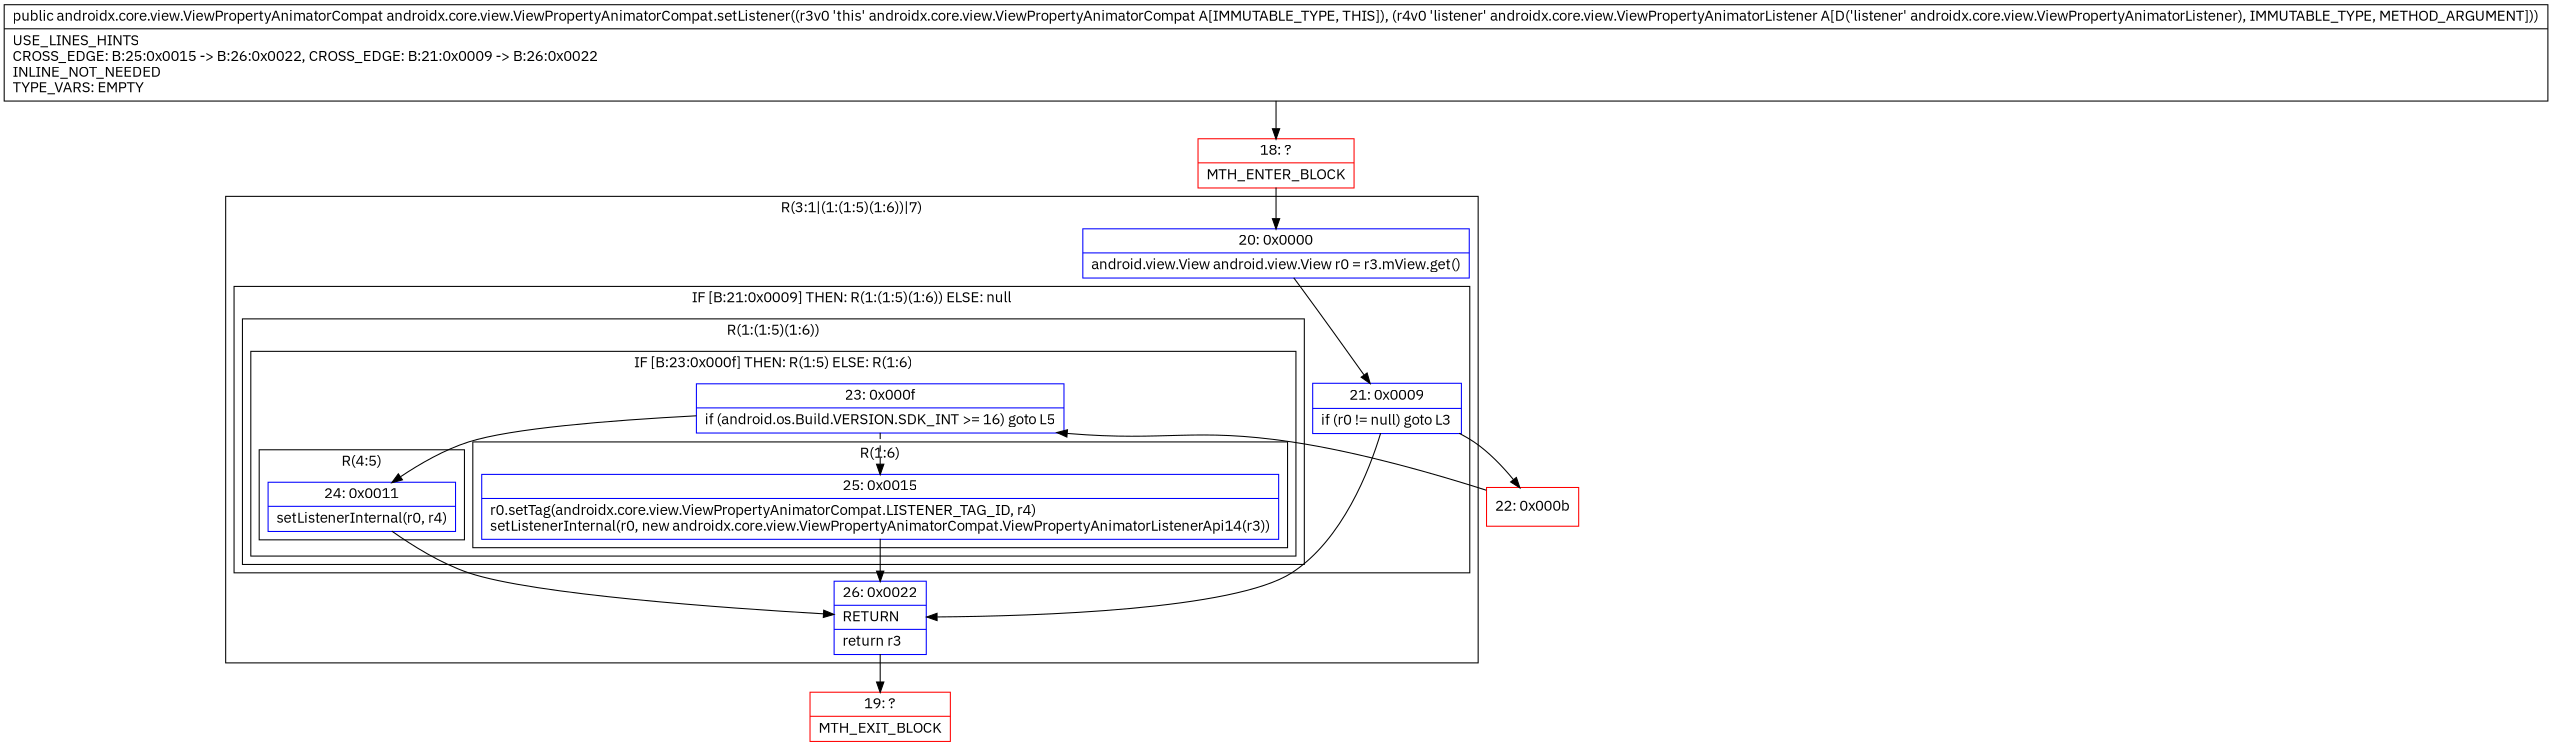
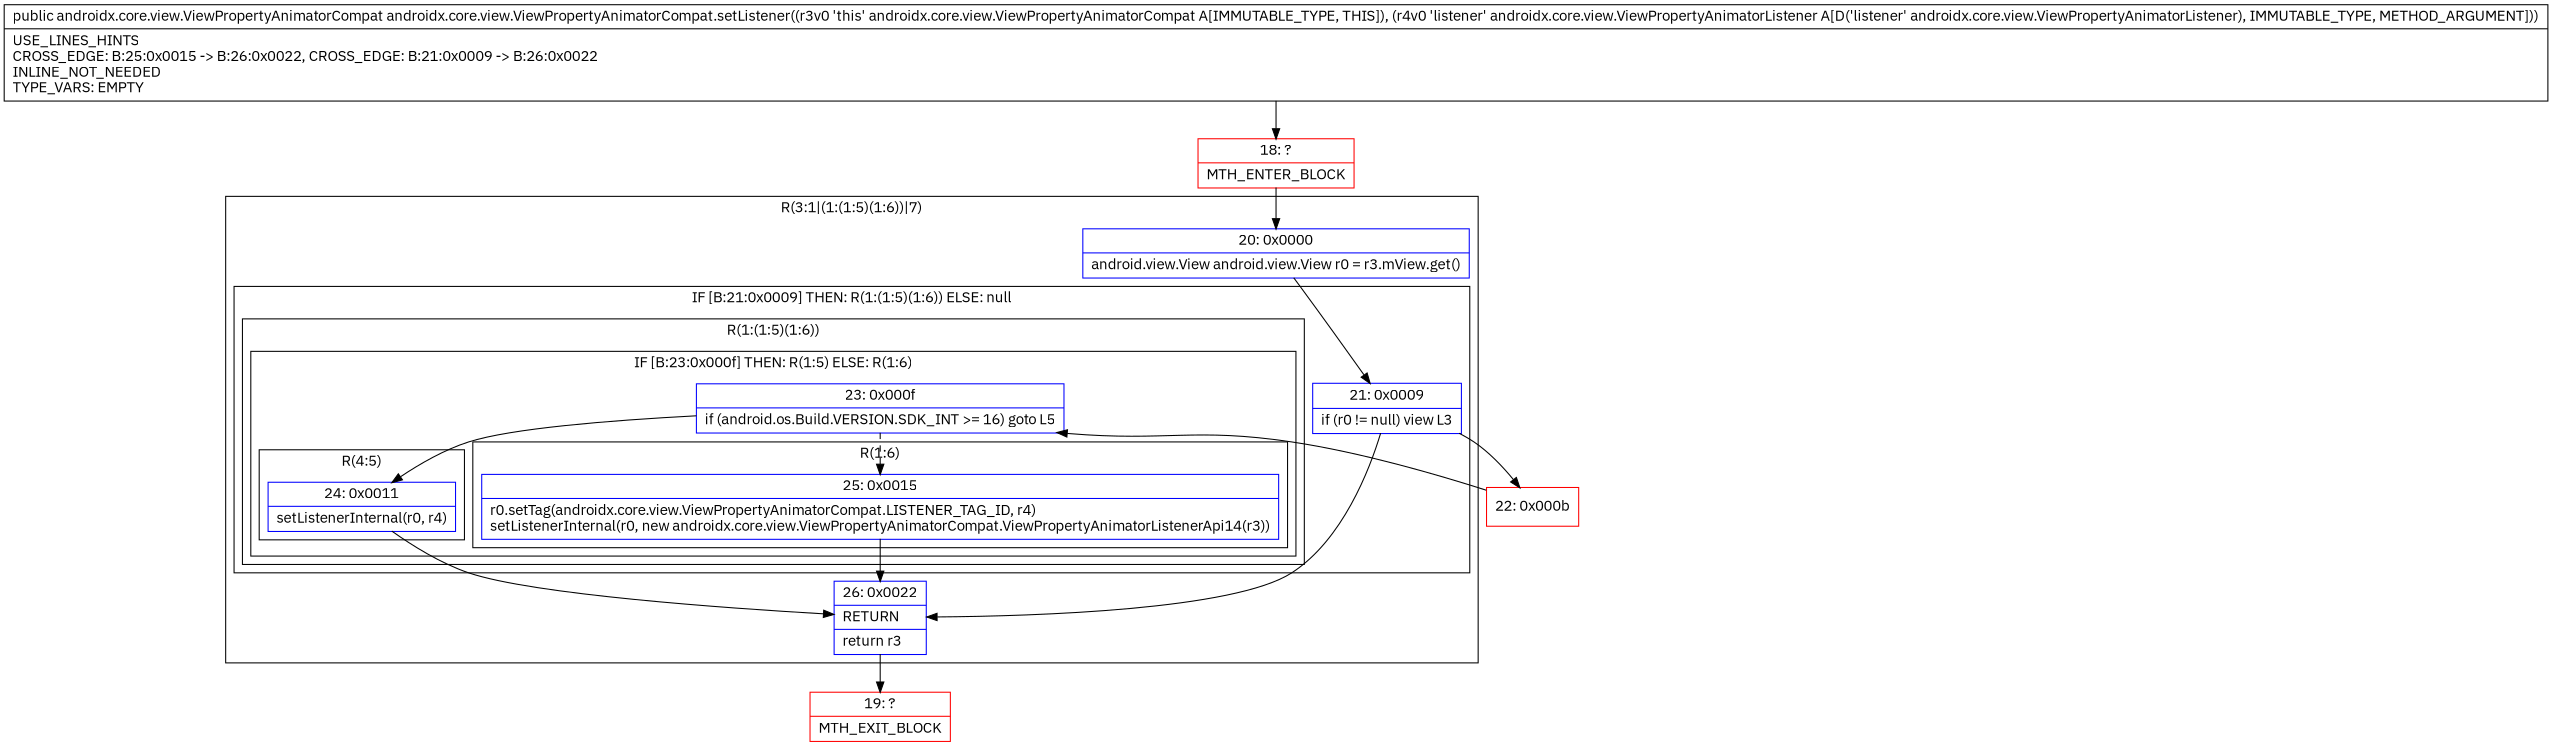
(1386, 420) -> (1387, 420)
